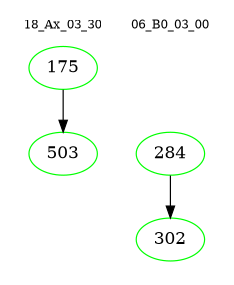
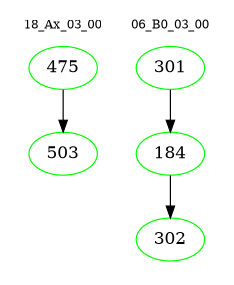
(63, 26) -> (63, 26)
(63, 68) -> (63, 68)
none -> (170, 68)
(170, 154) -> (170, 154)
